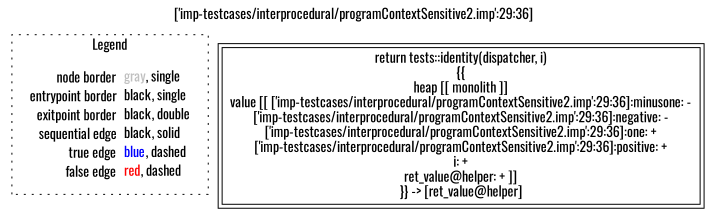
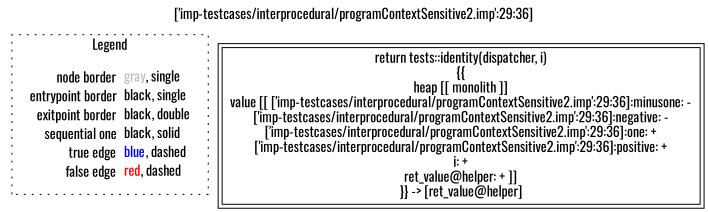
(79, 135) -> (82, 135)
